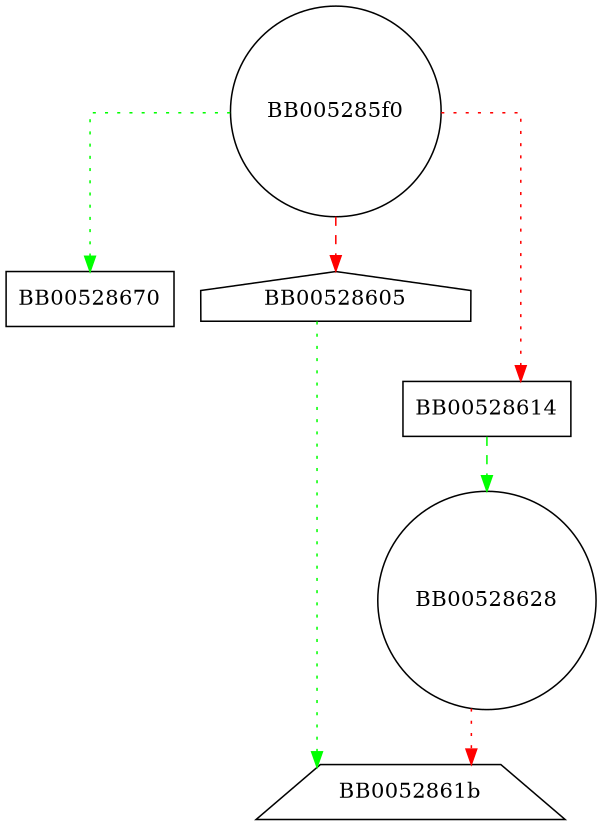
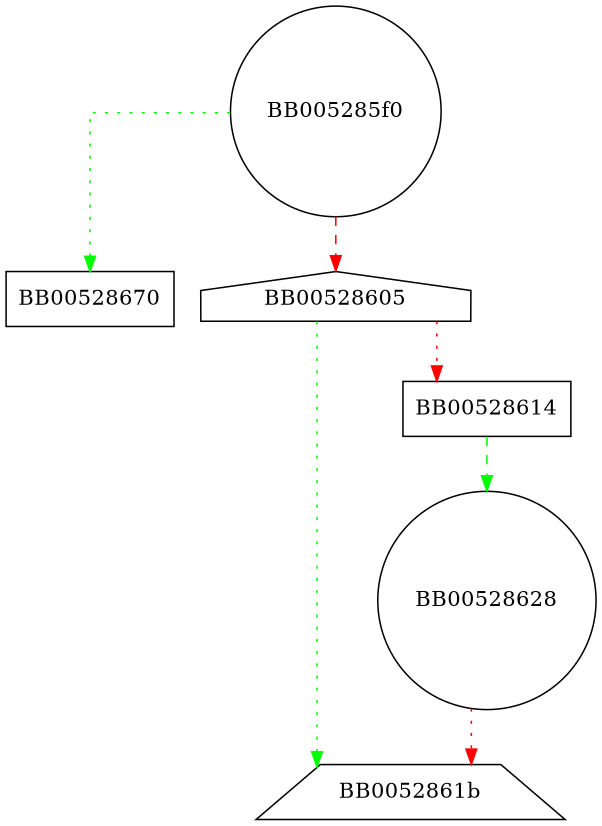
(521, 200) -> (437, 344)
